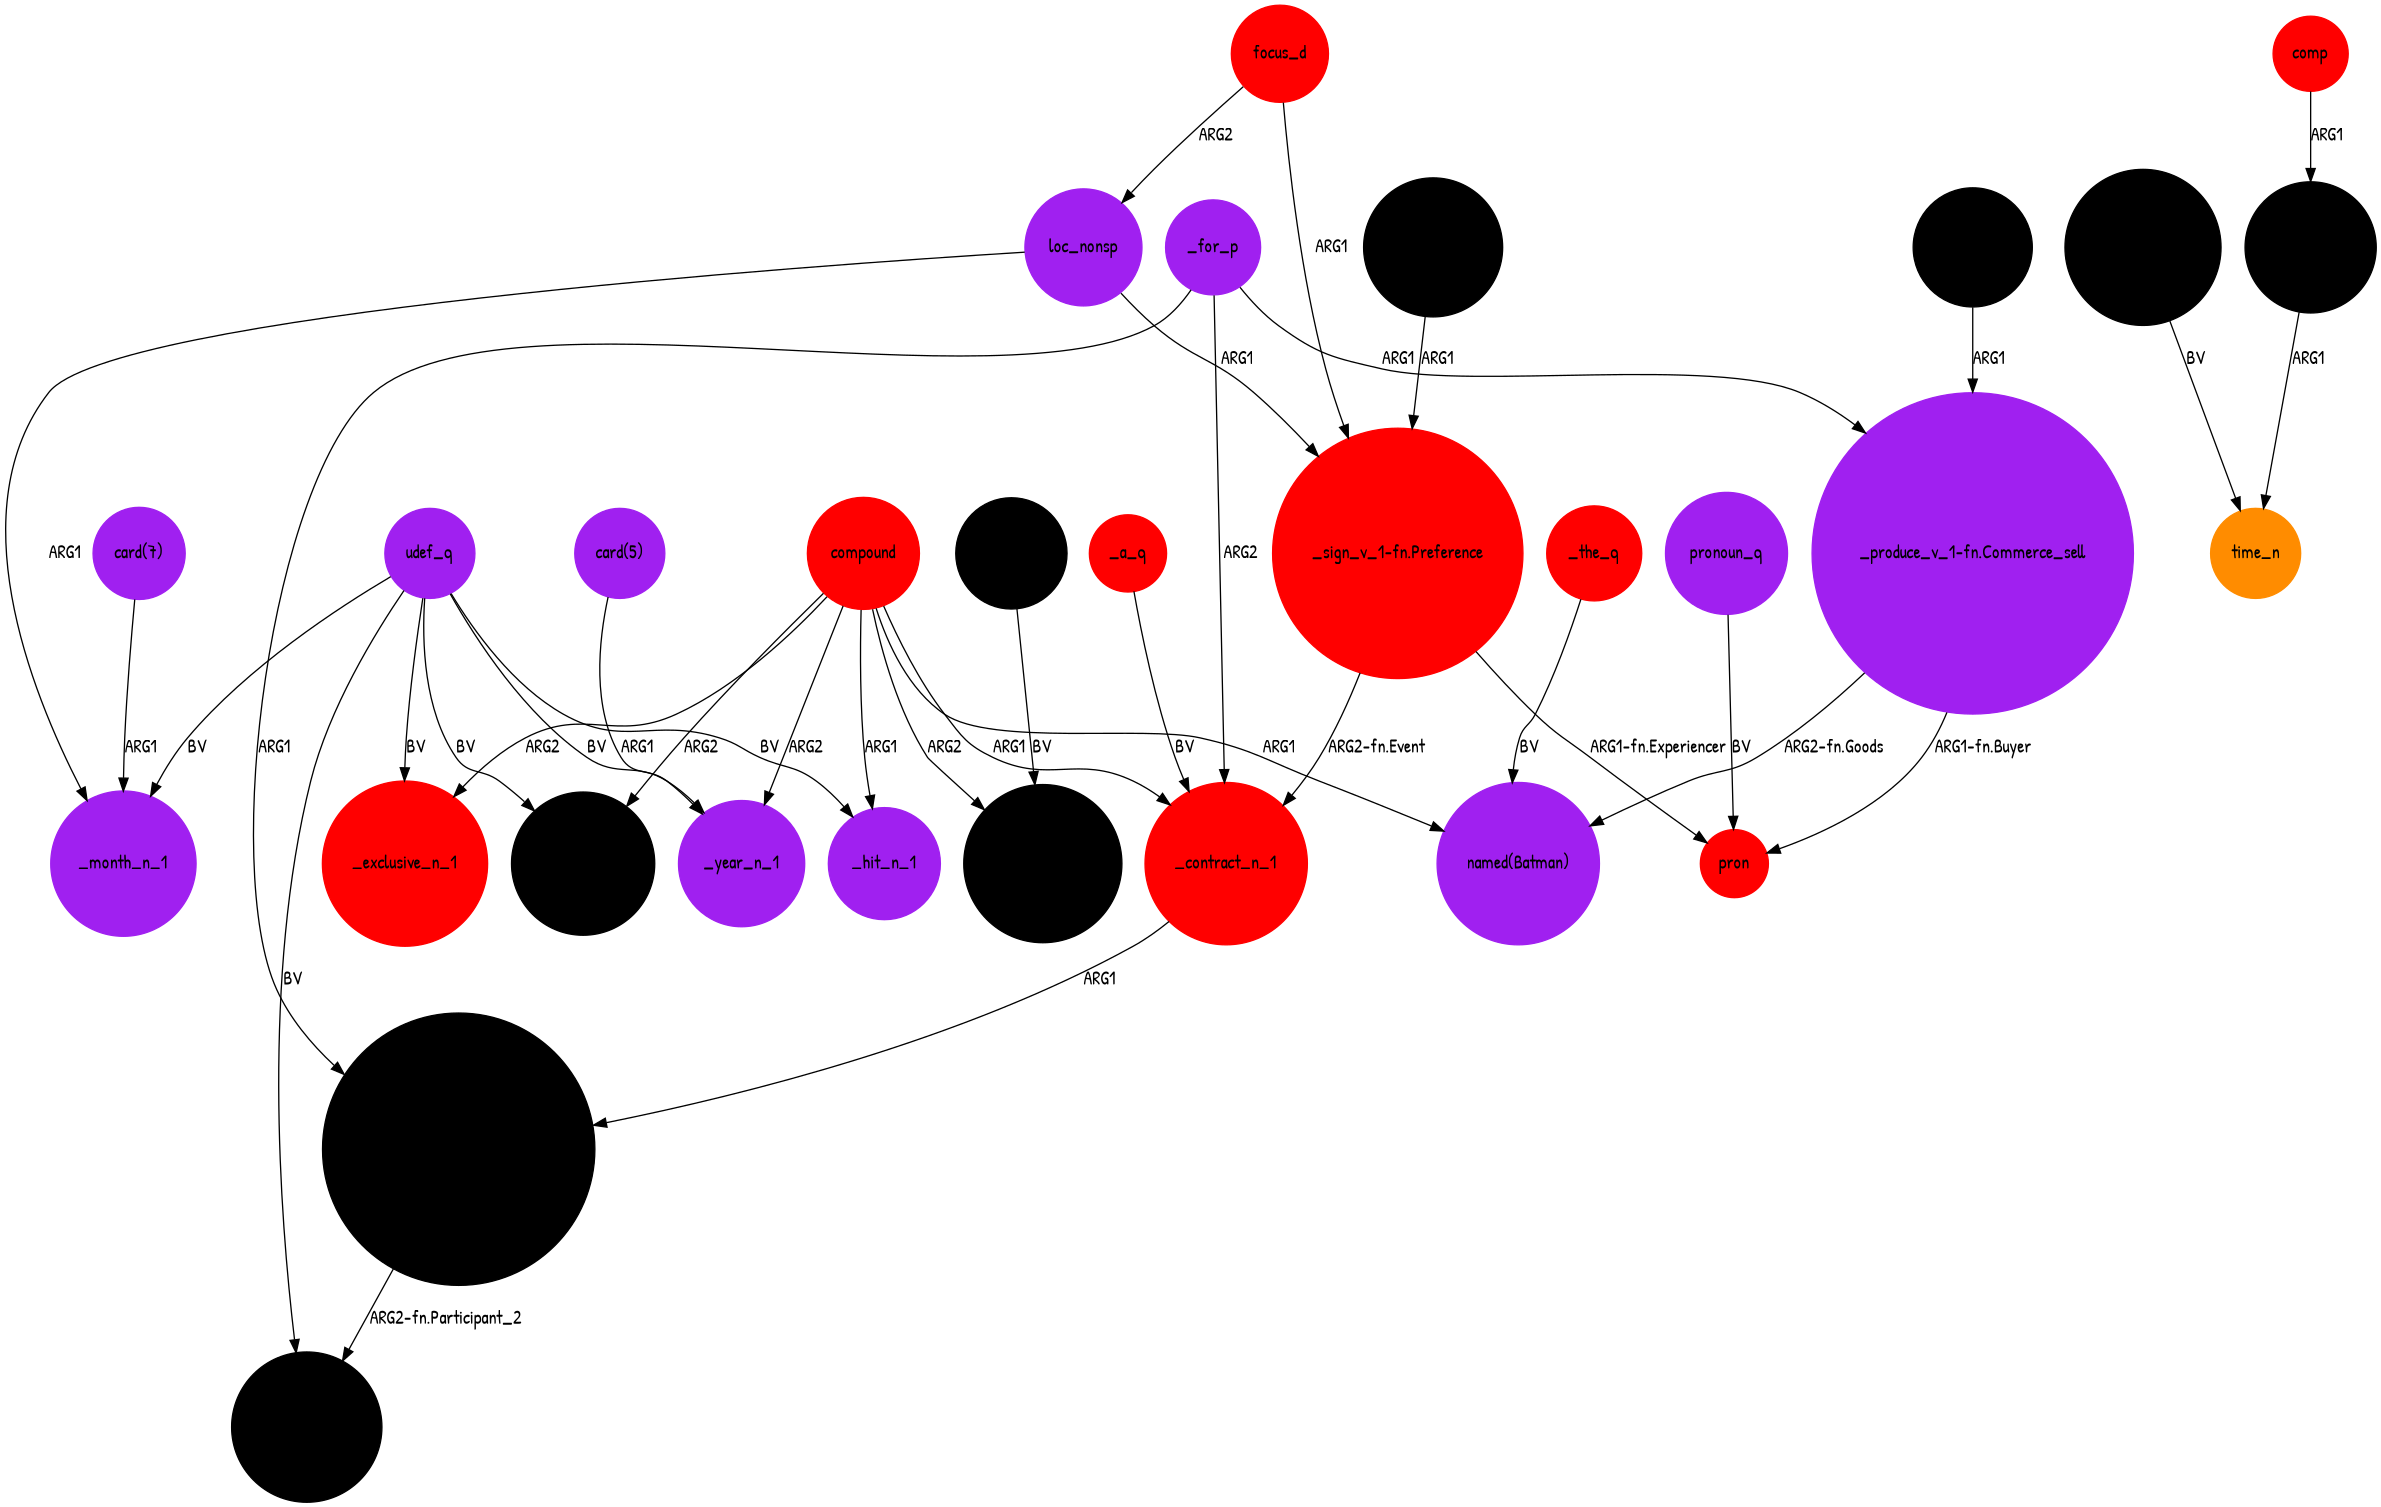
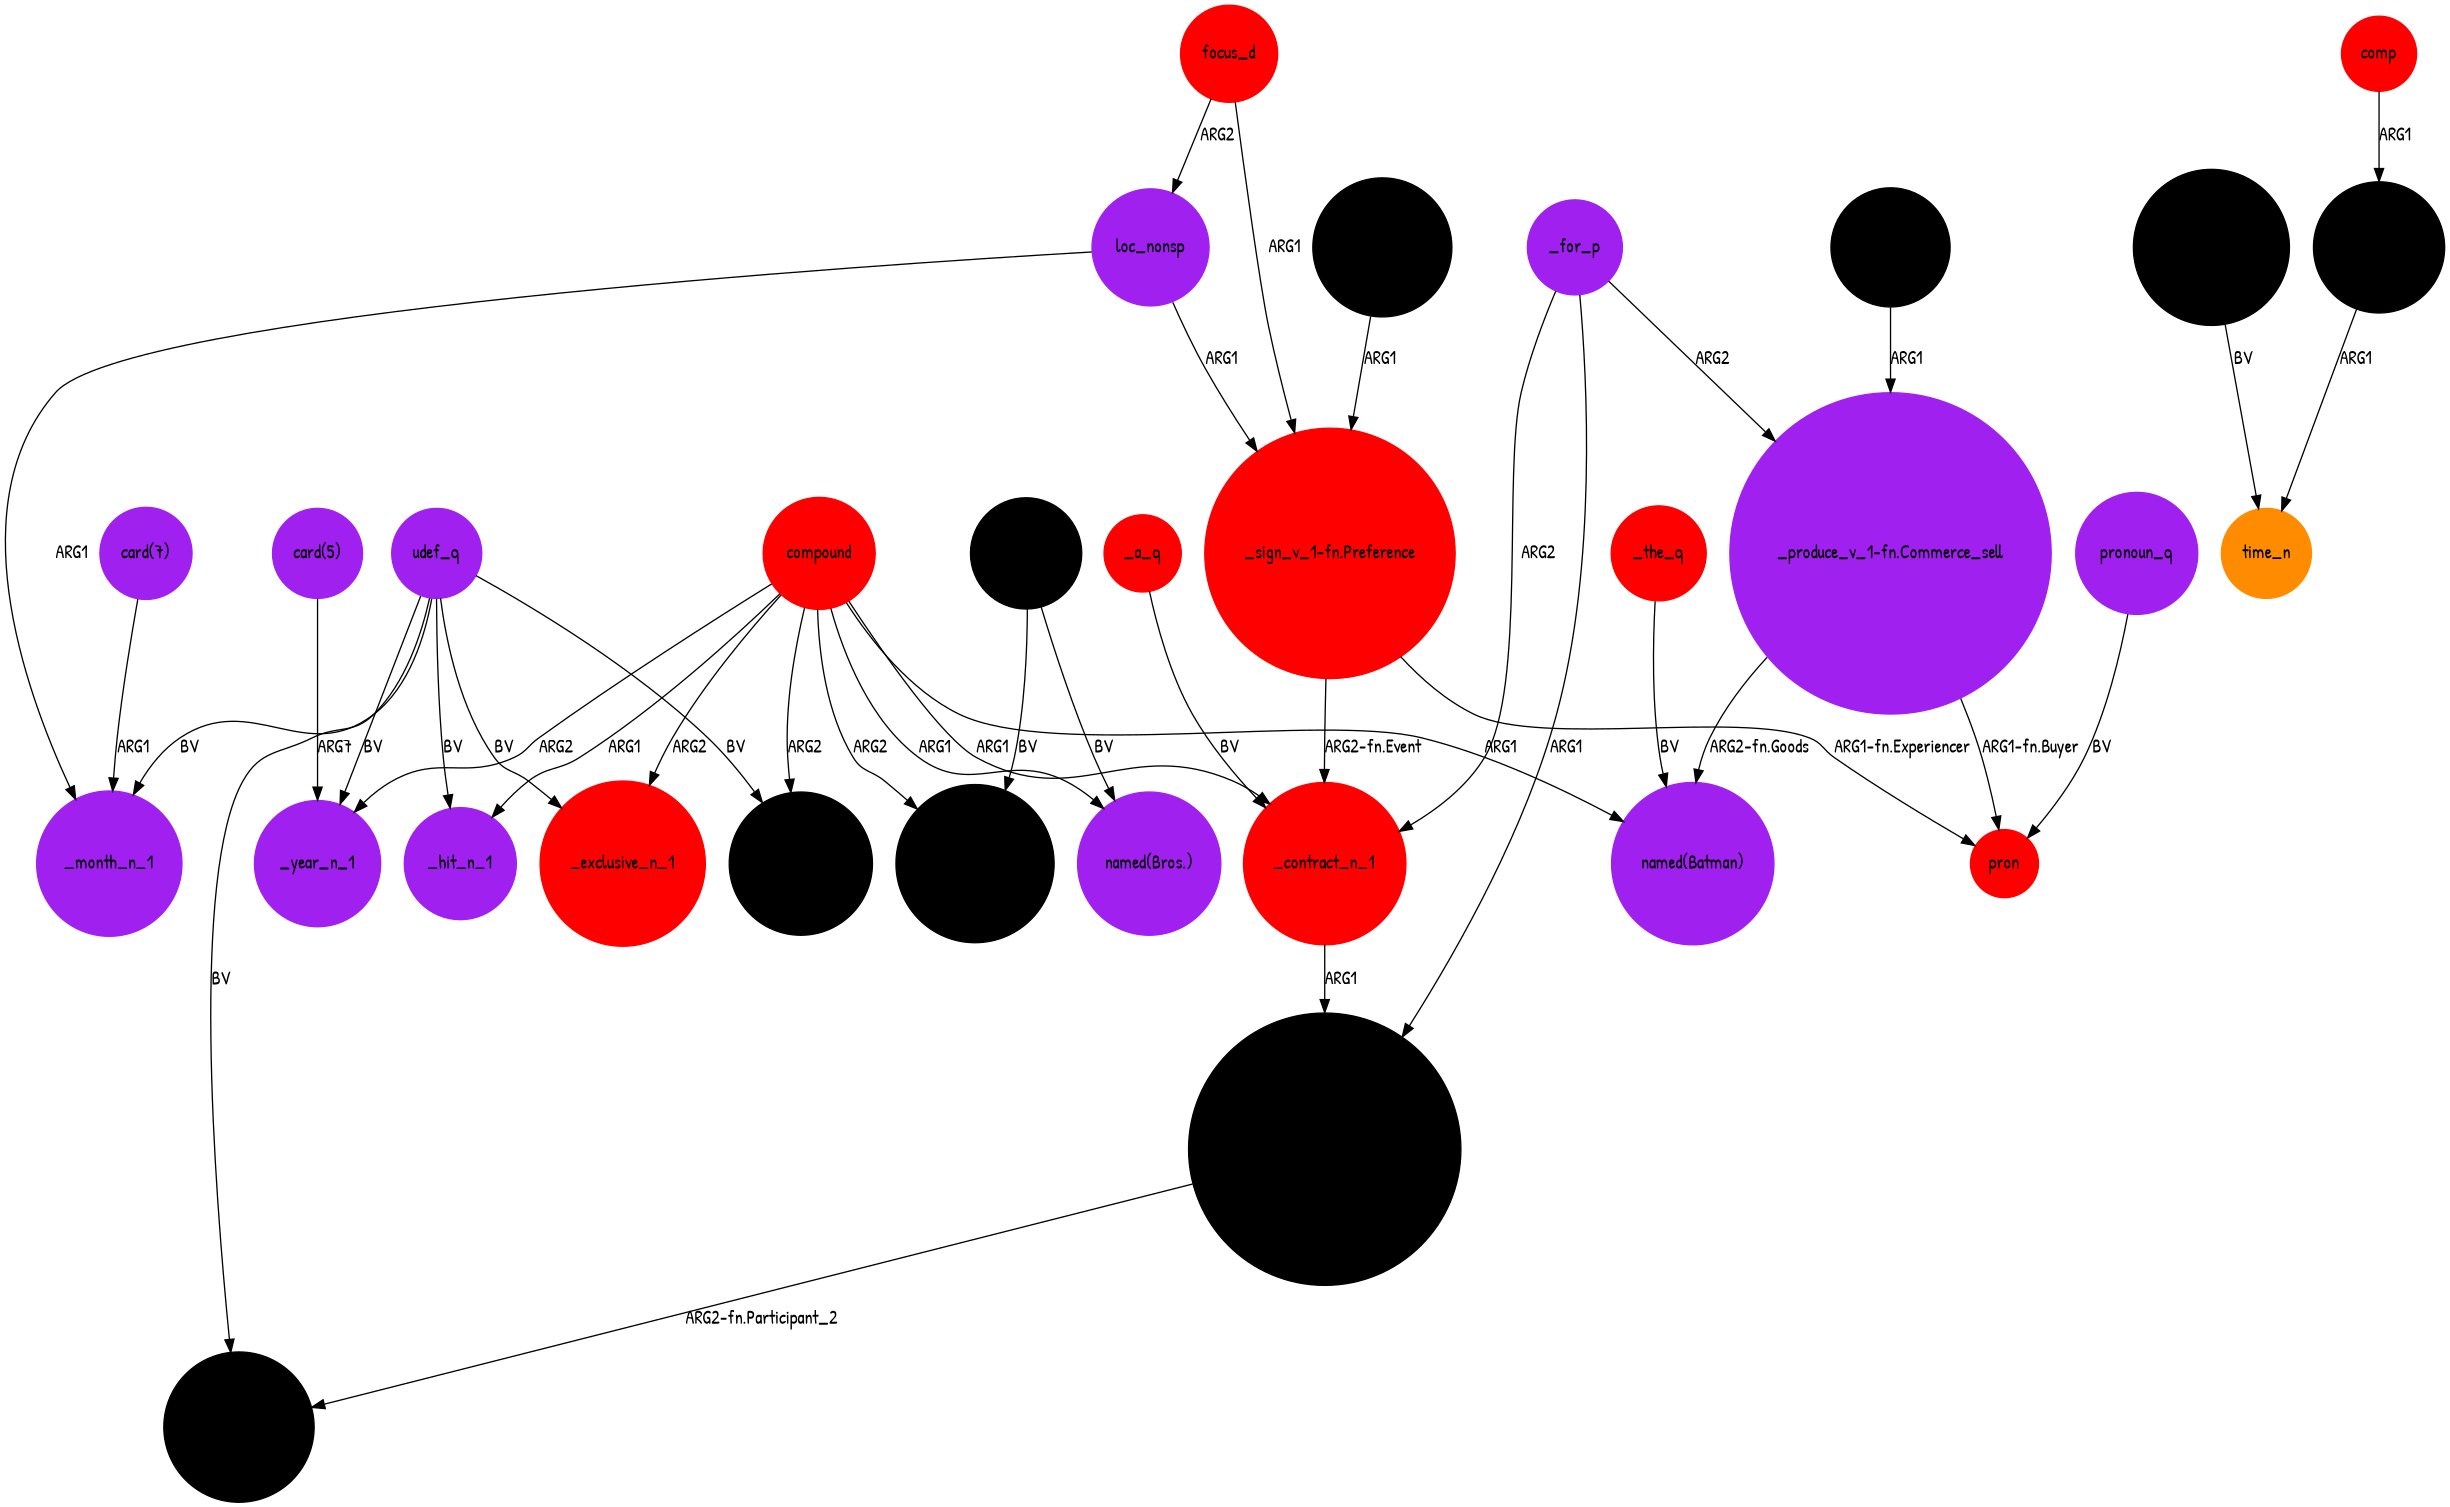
(1398, 359) -> (1713, 359)
(637, 748) -> (335, 748)
none -> (1149, 864)
